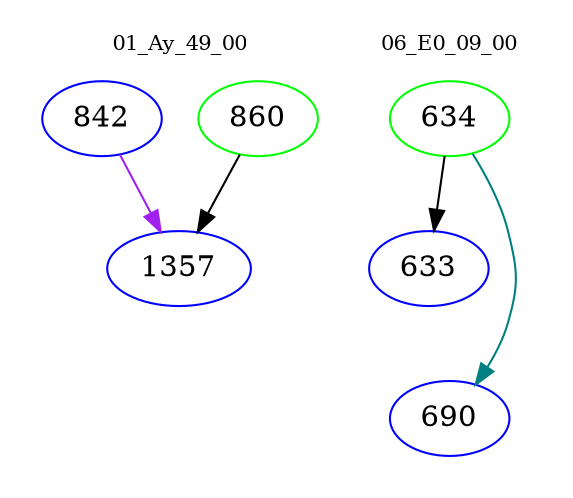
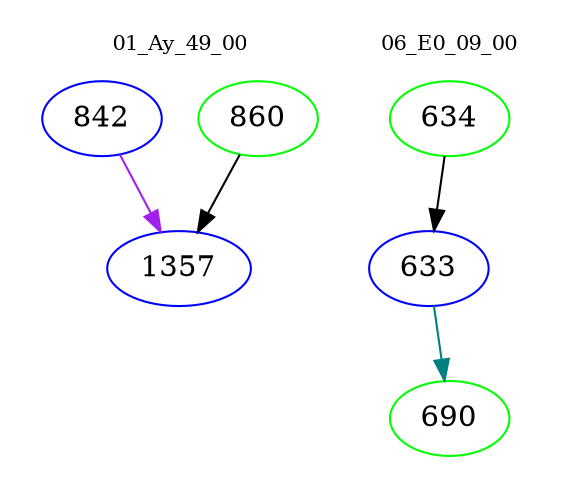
(514, 259) -> (438, 333)
(450, 418) -> (450, 418)
